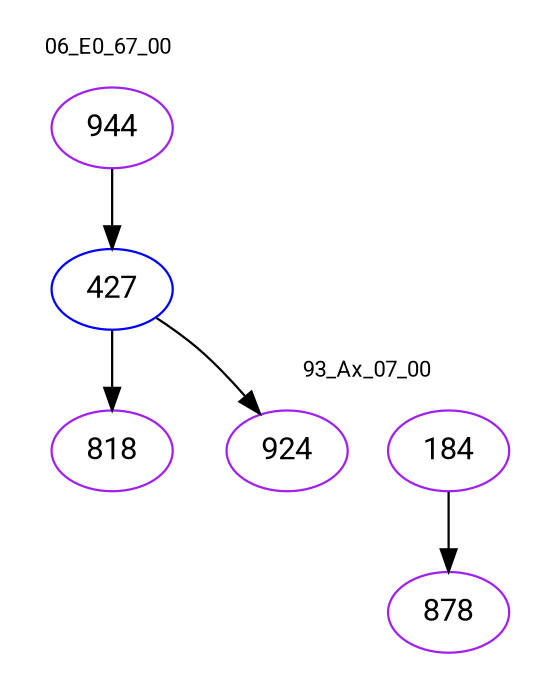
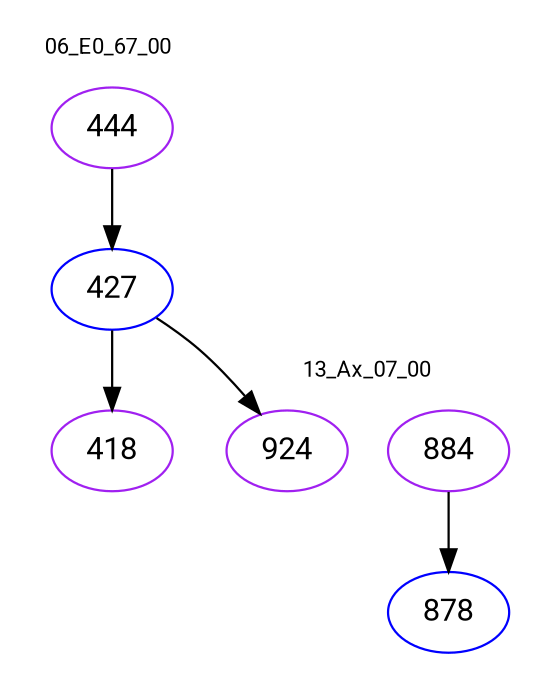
(112, 128) -> (112, 128)
(368, 371) -> (368, 371)
(112, 451) -> (112, 451)
(449, 451) -> (449, 451)
(449, 612) -> (449, 612)
